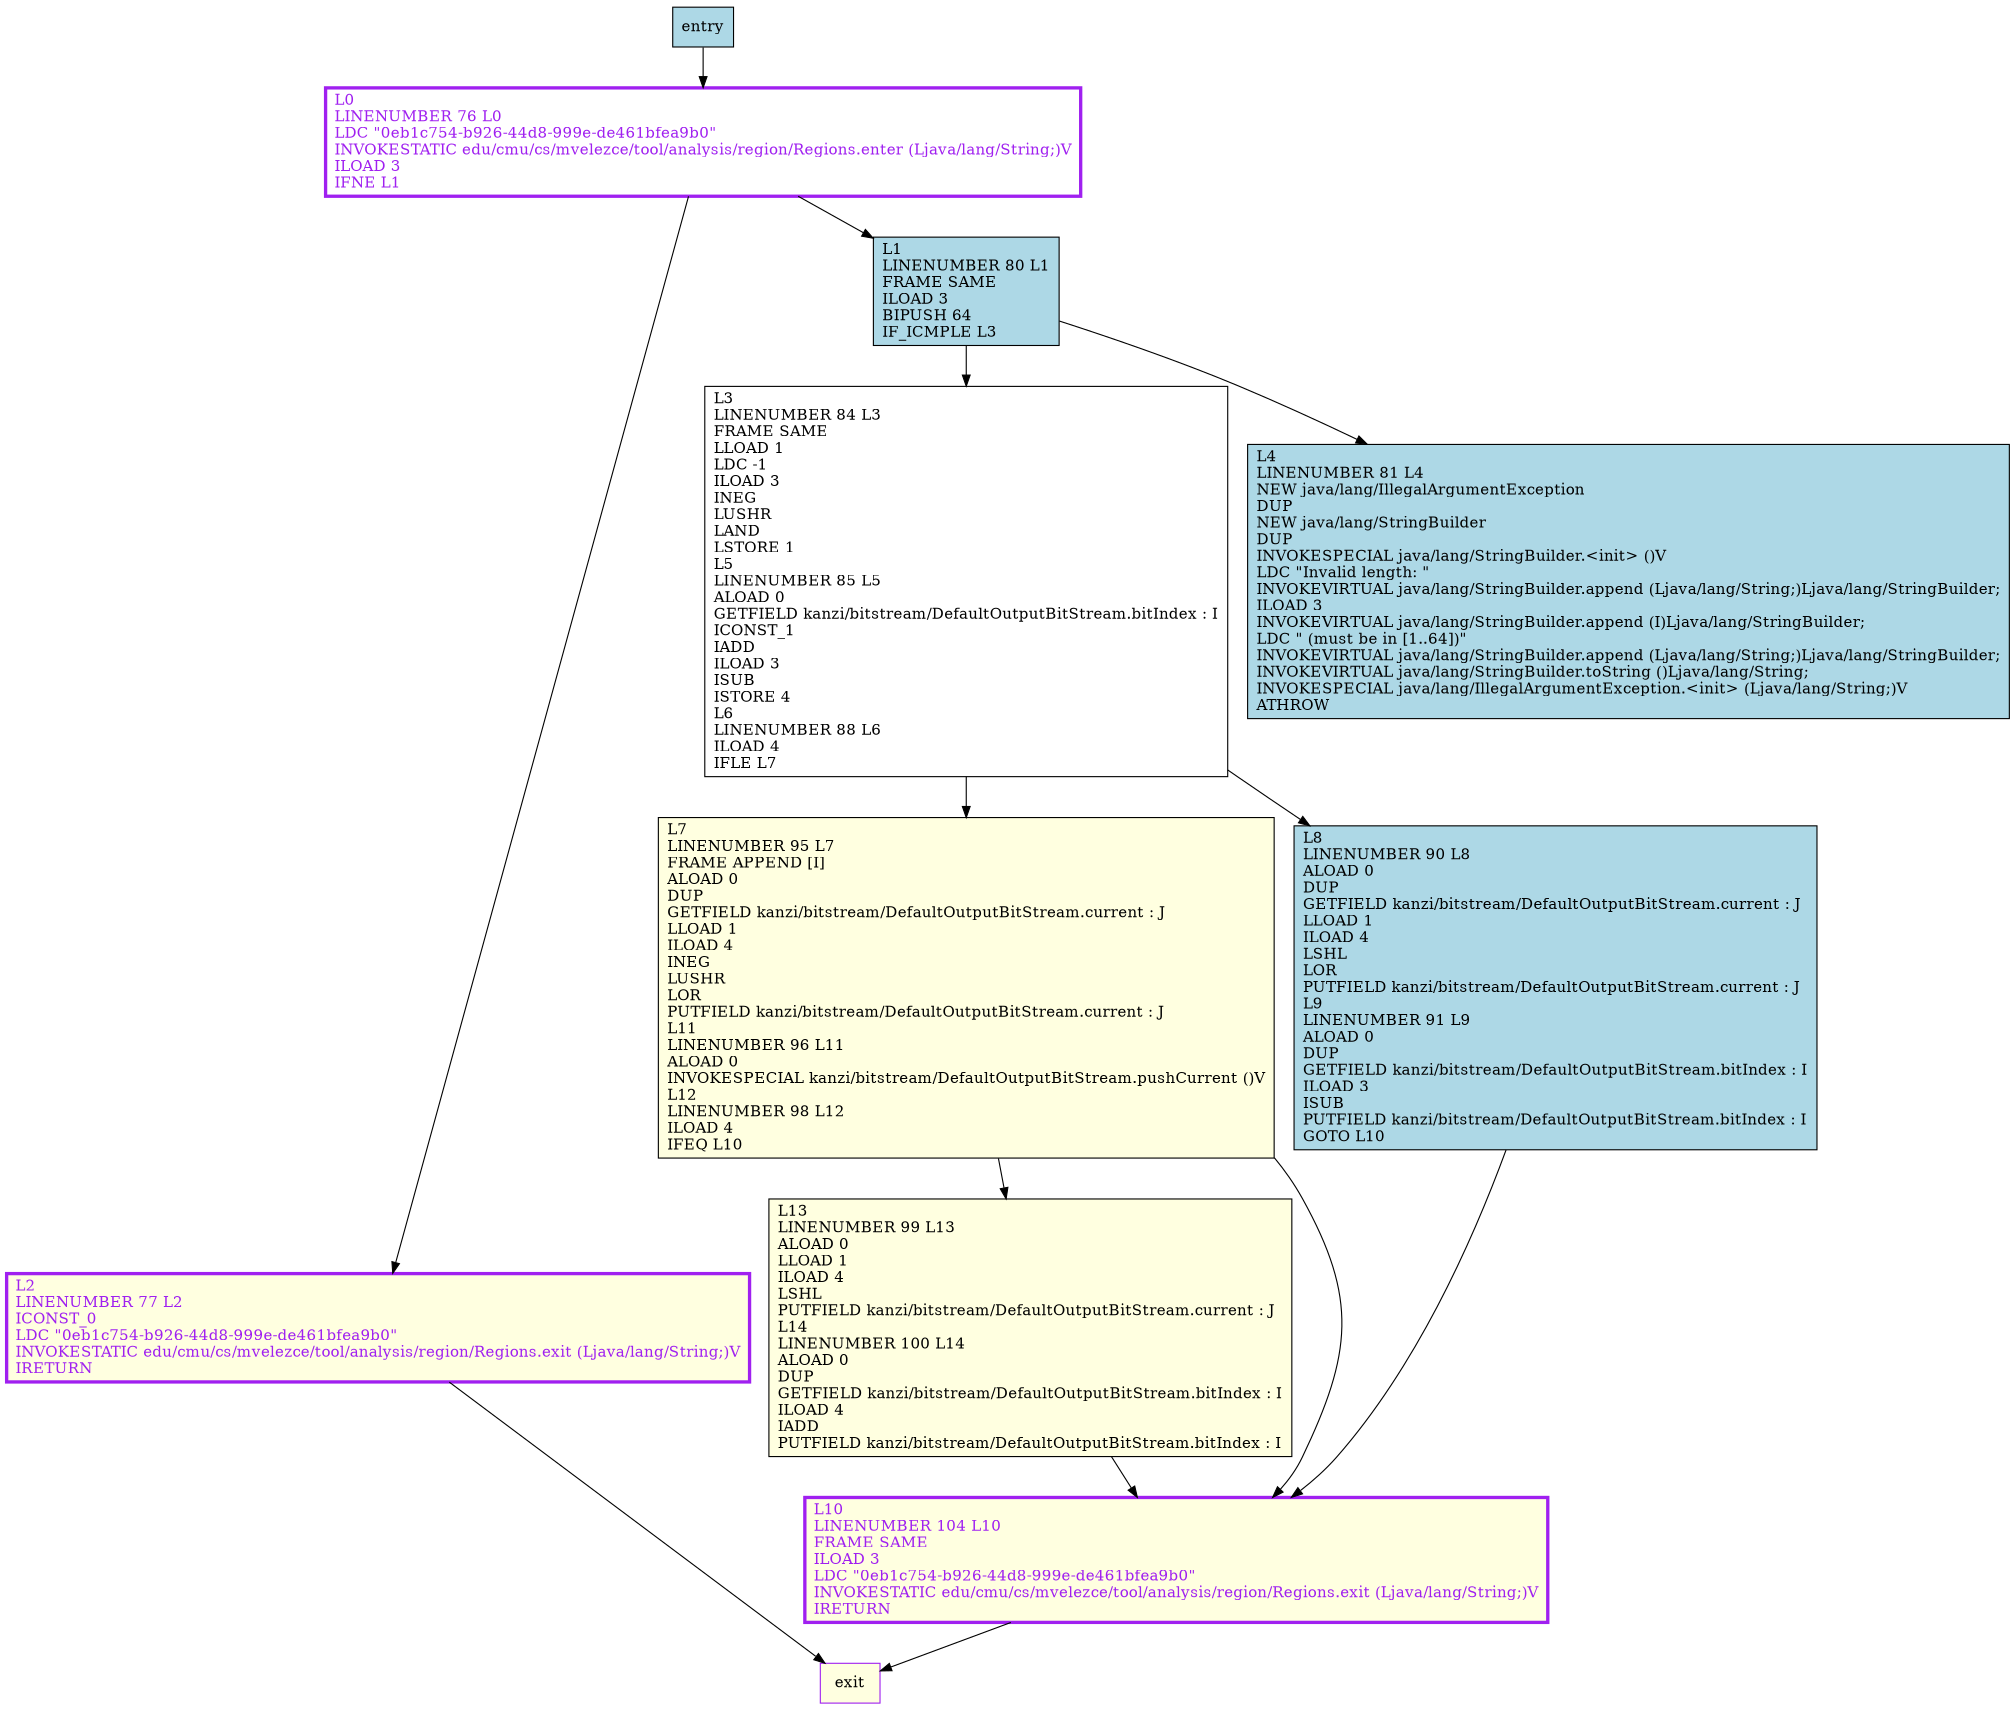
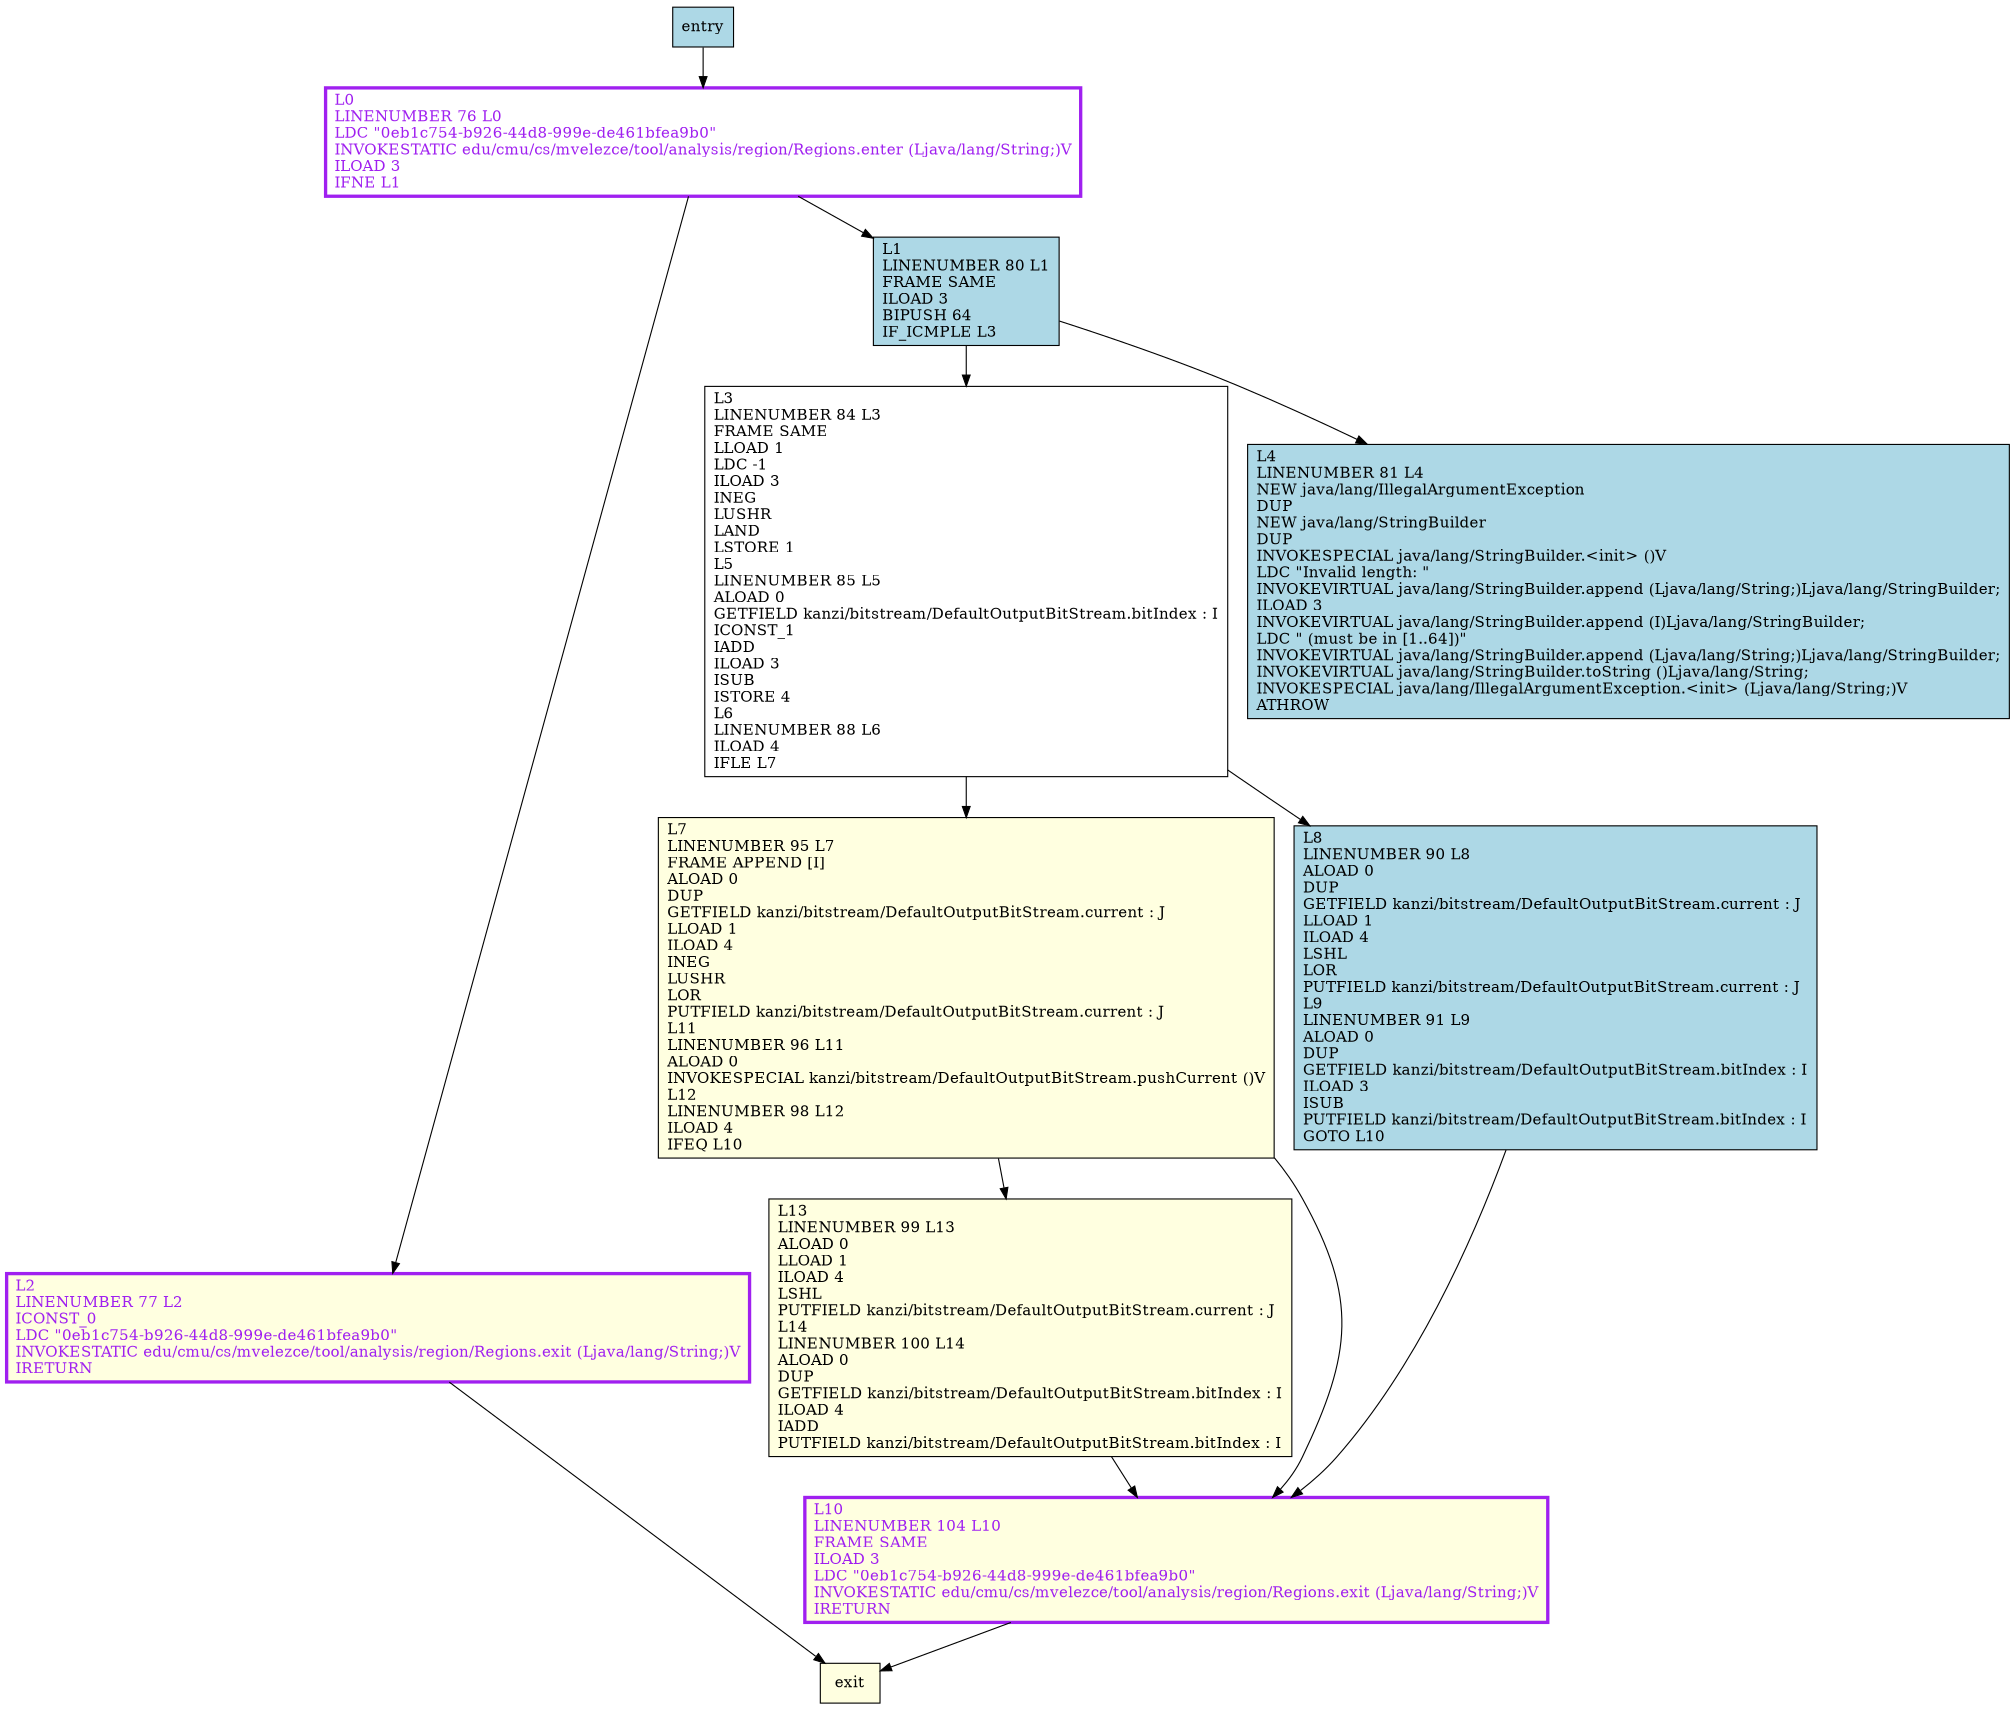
(850, 1683) -> (850, 1683)
